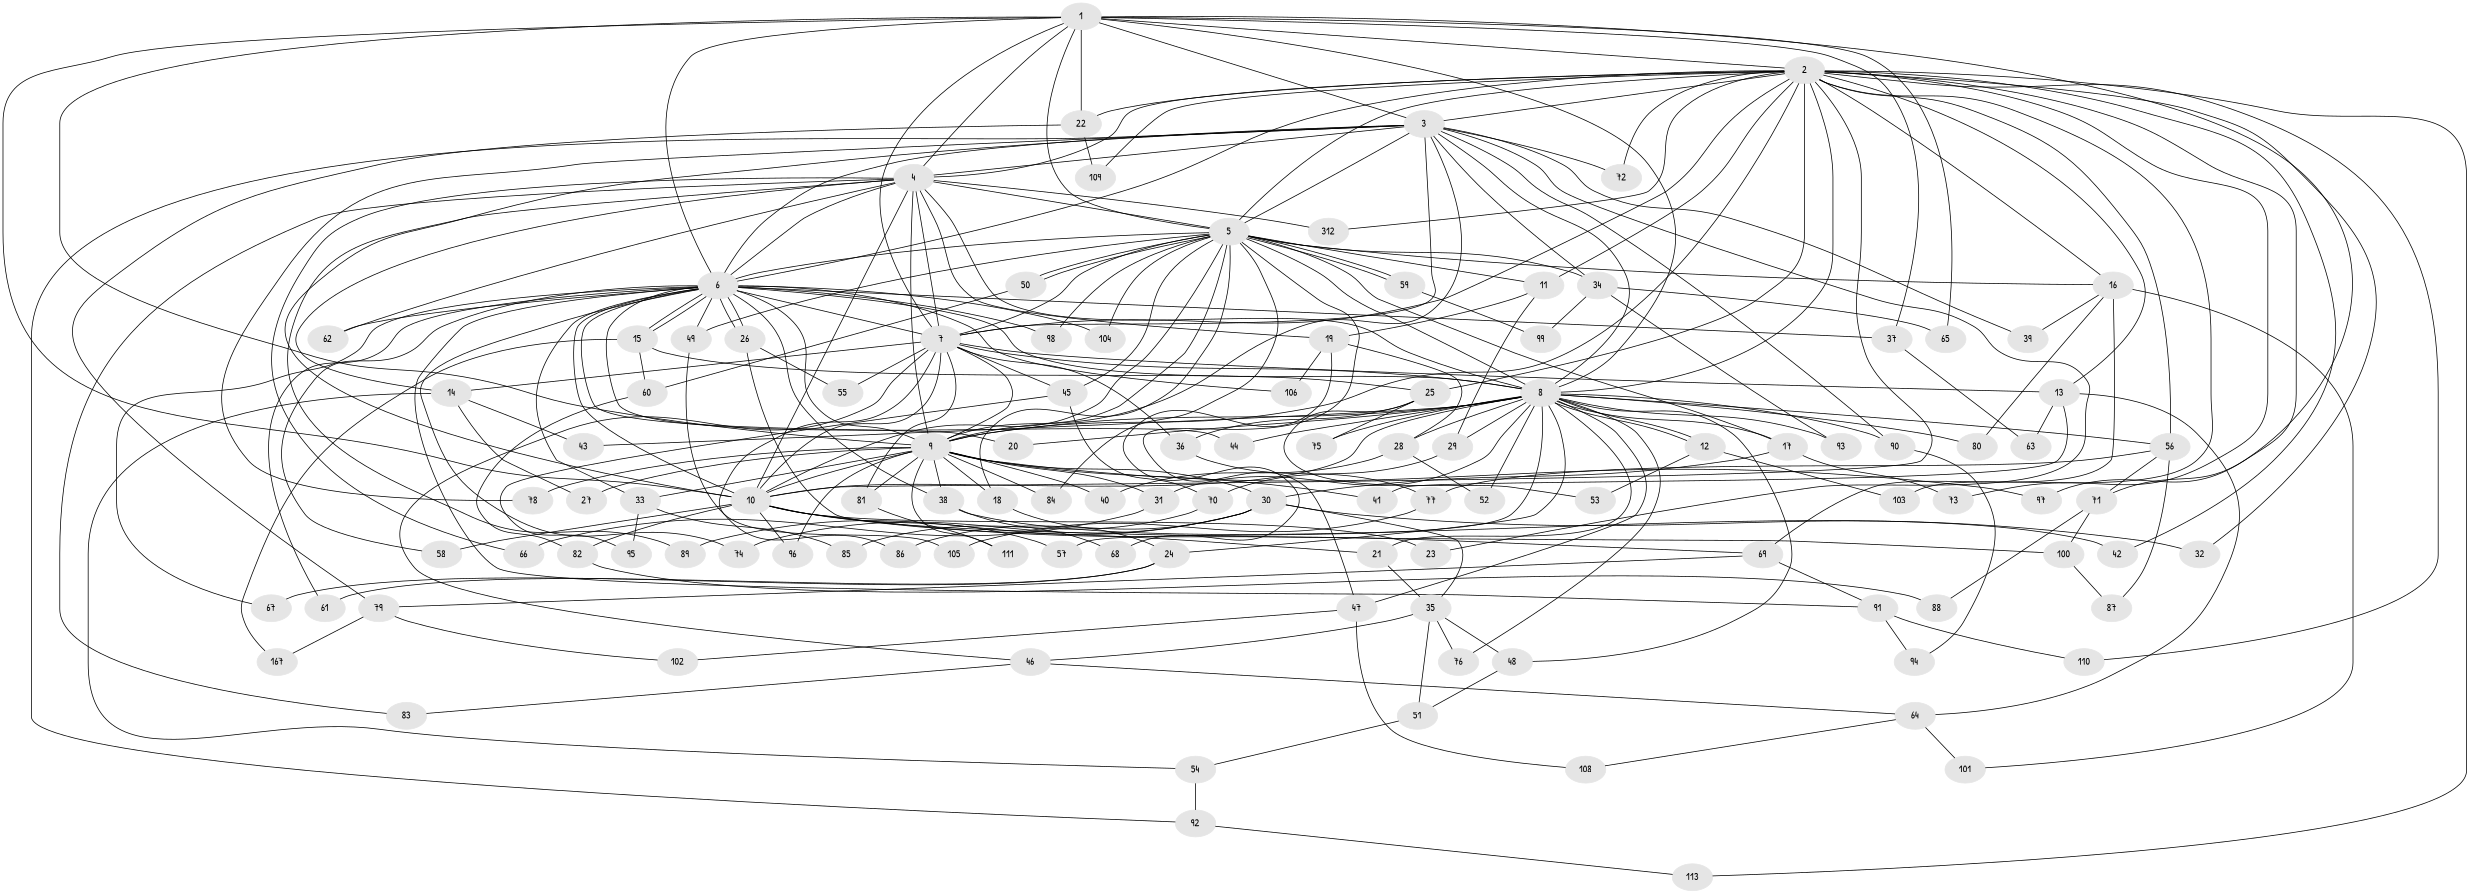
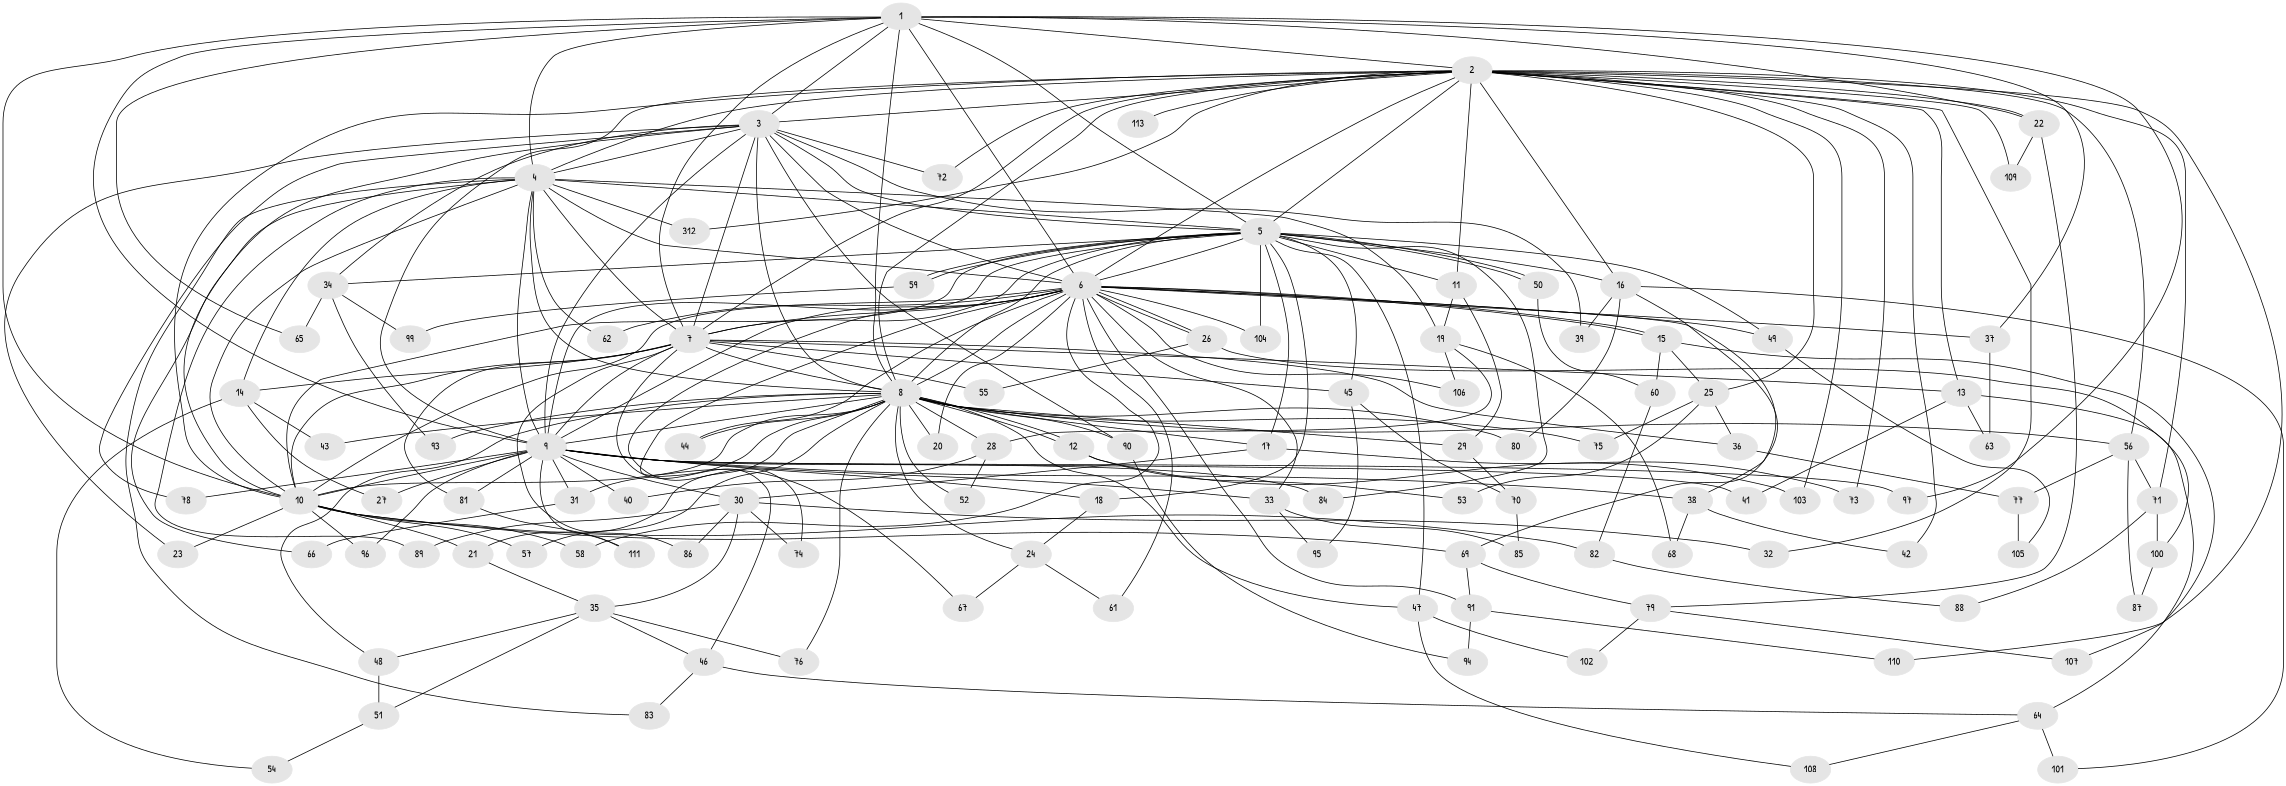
(1051, 339) -> none
(277, 662) -> (2072, 662)
(1196, 823) -> none
